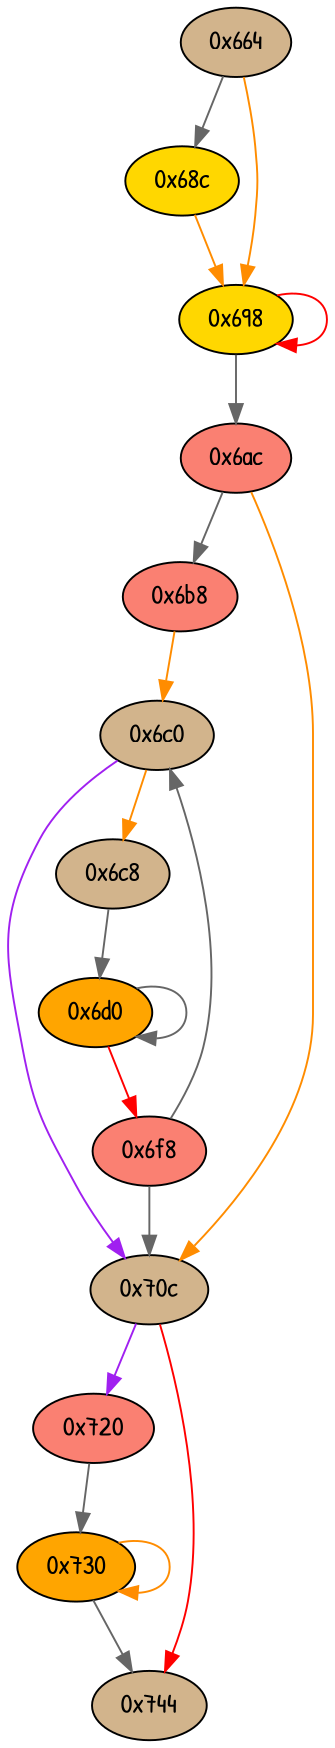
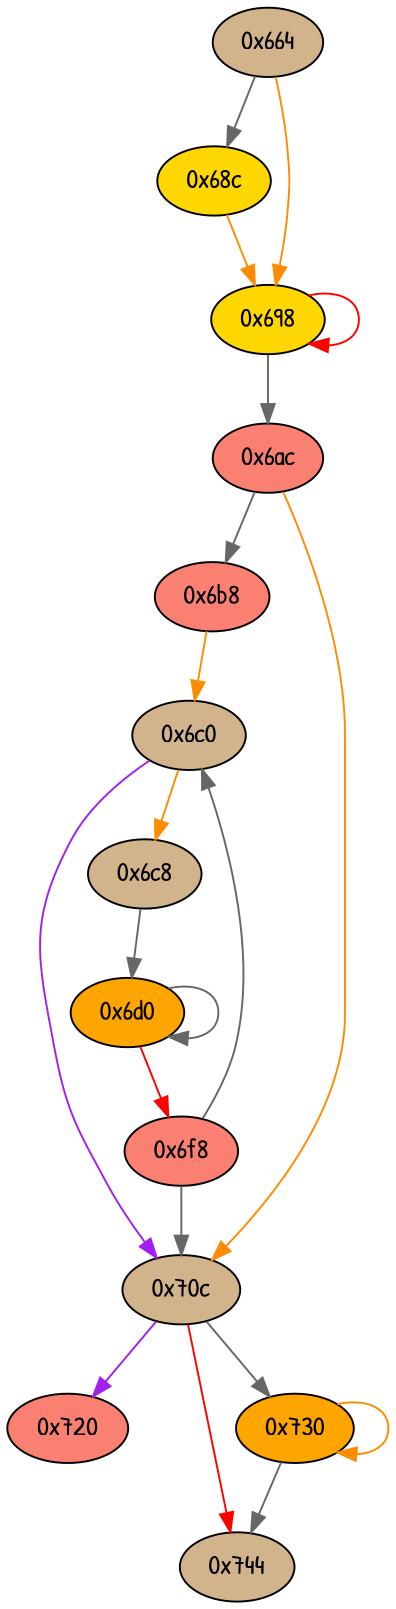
(86, 1488) -> (232, 1352)
